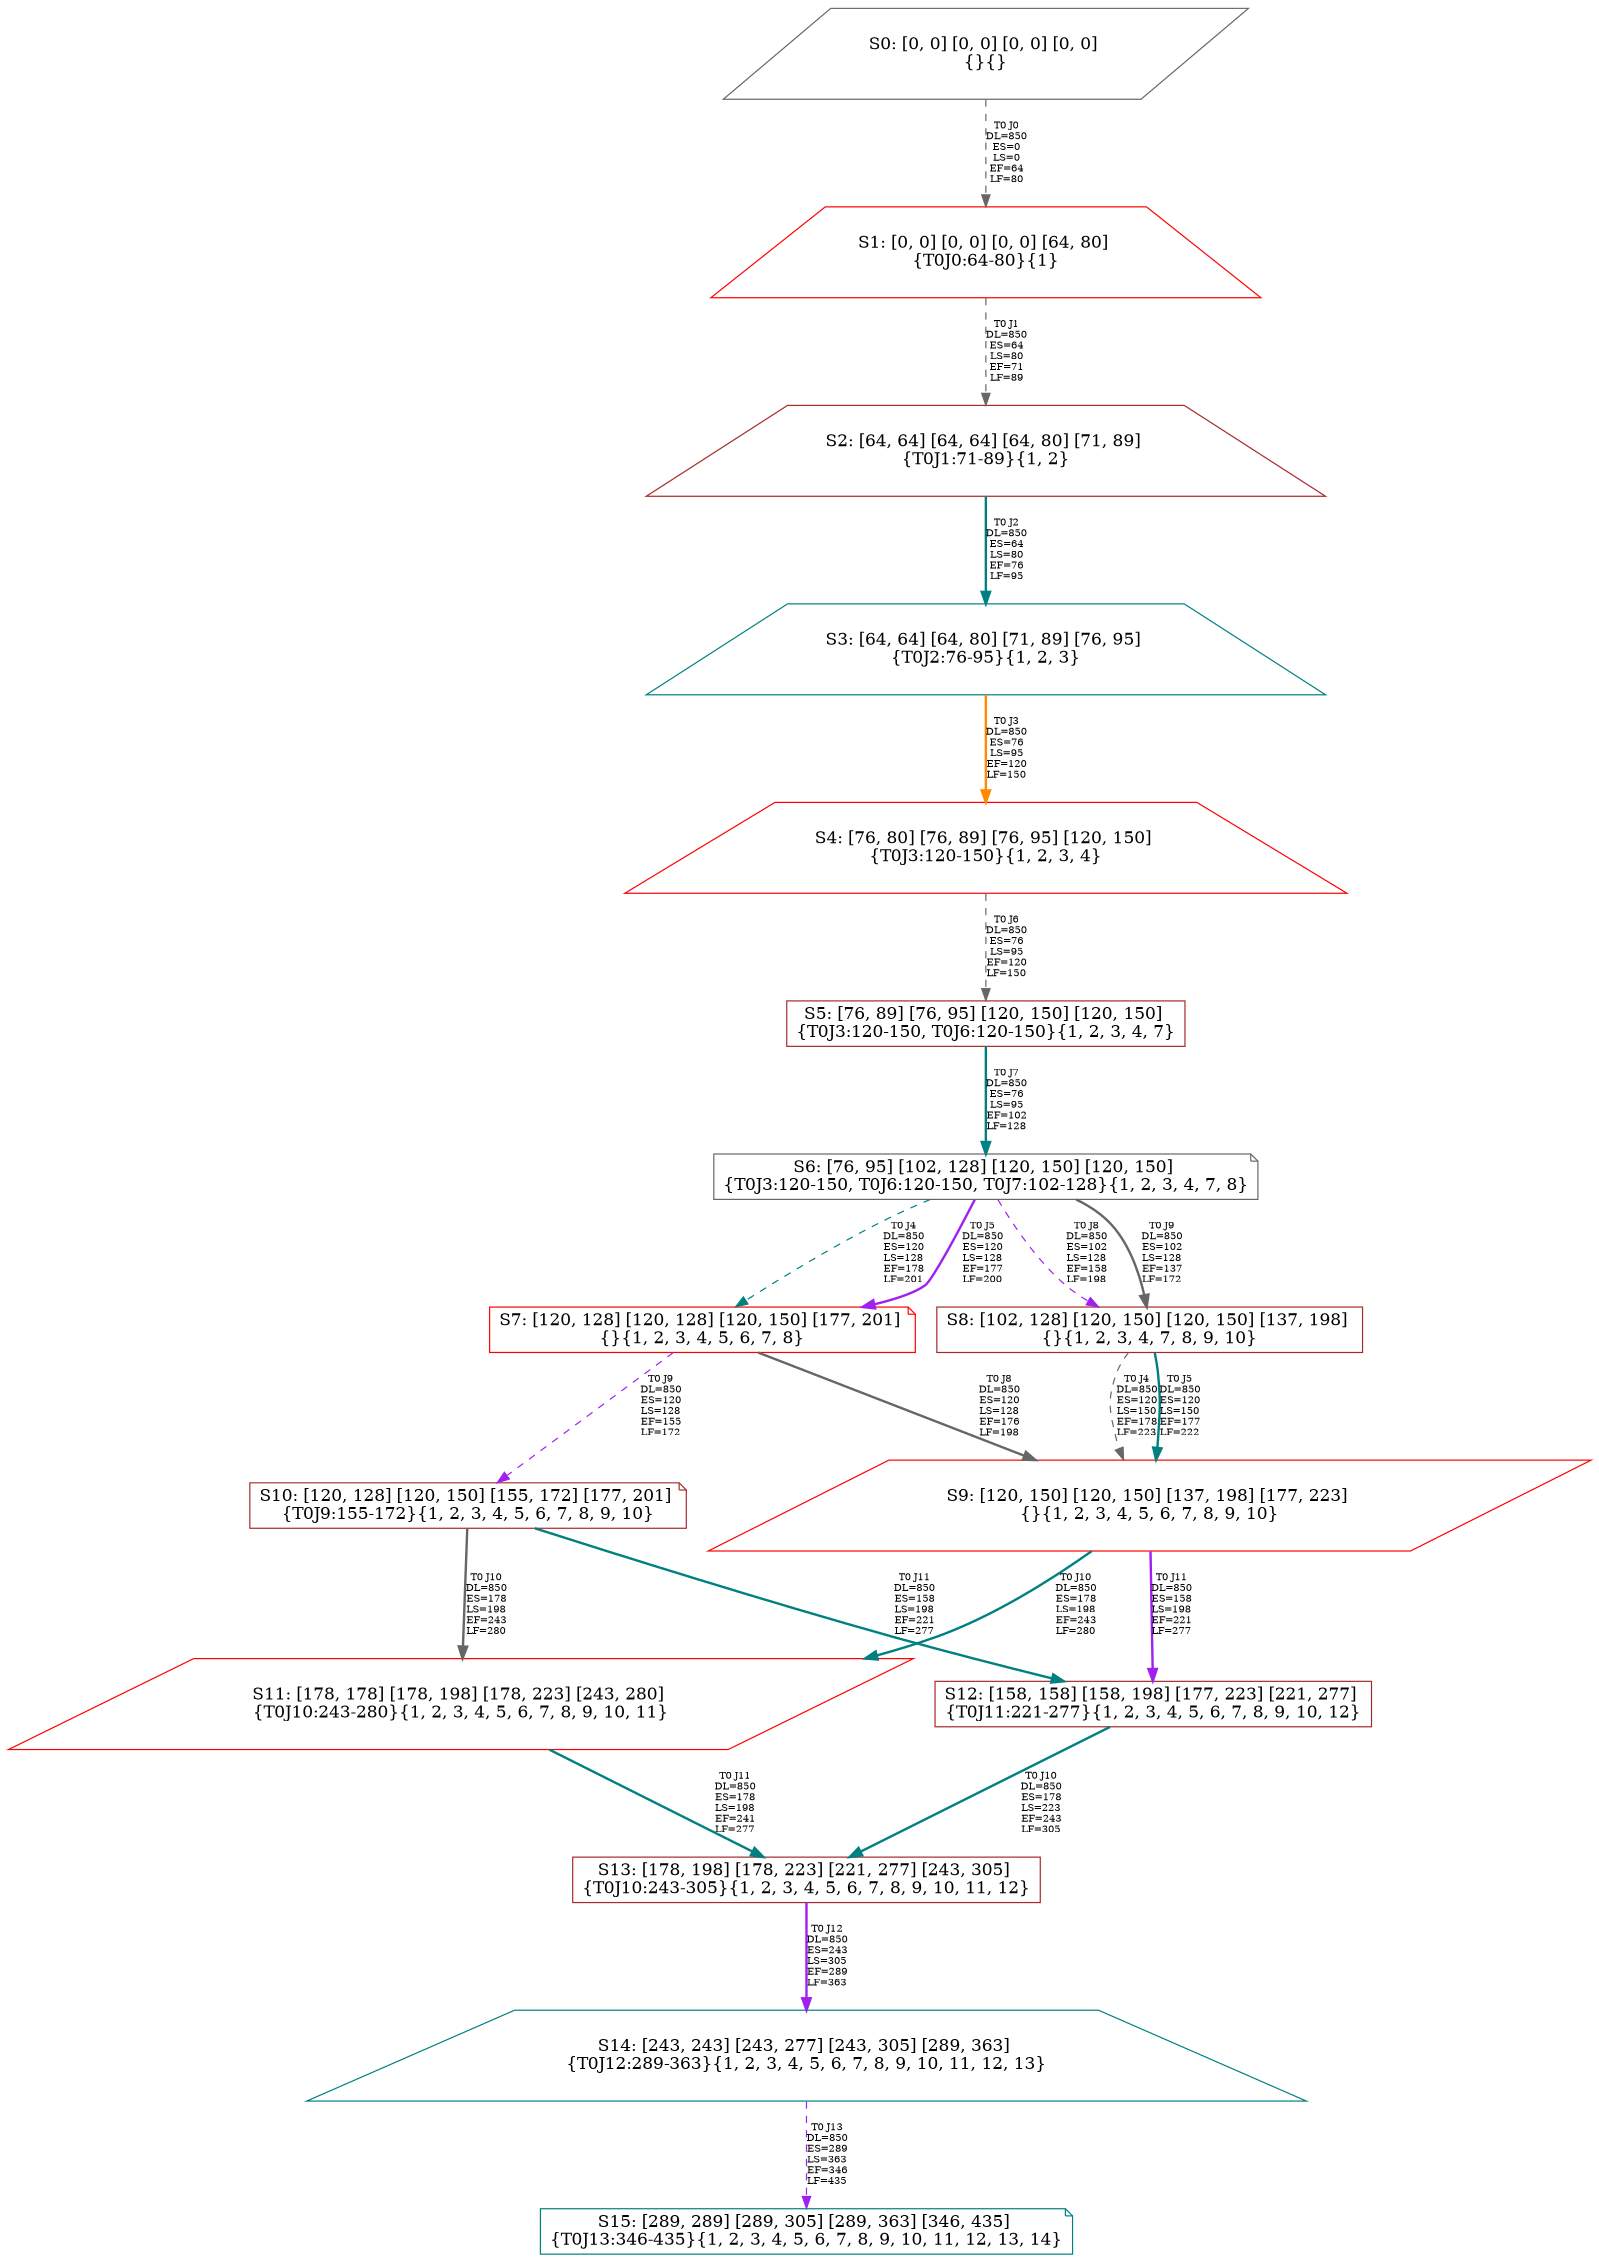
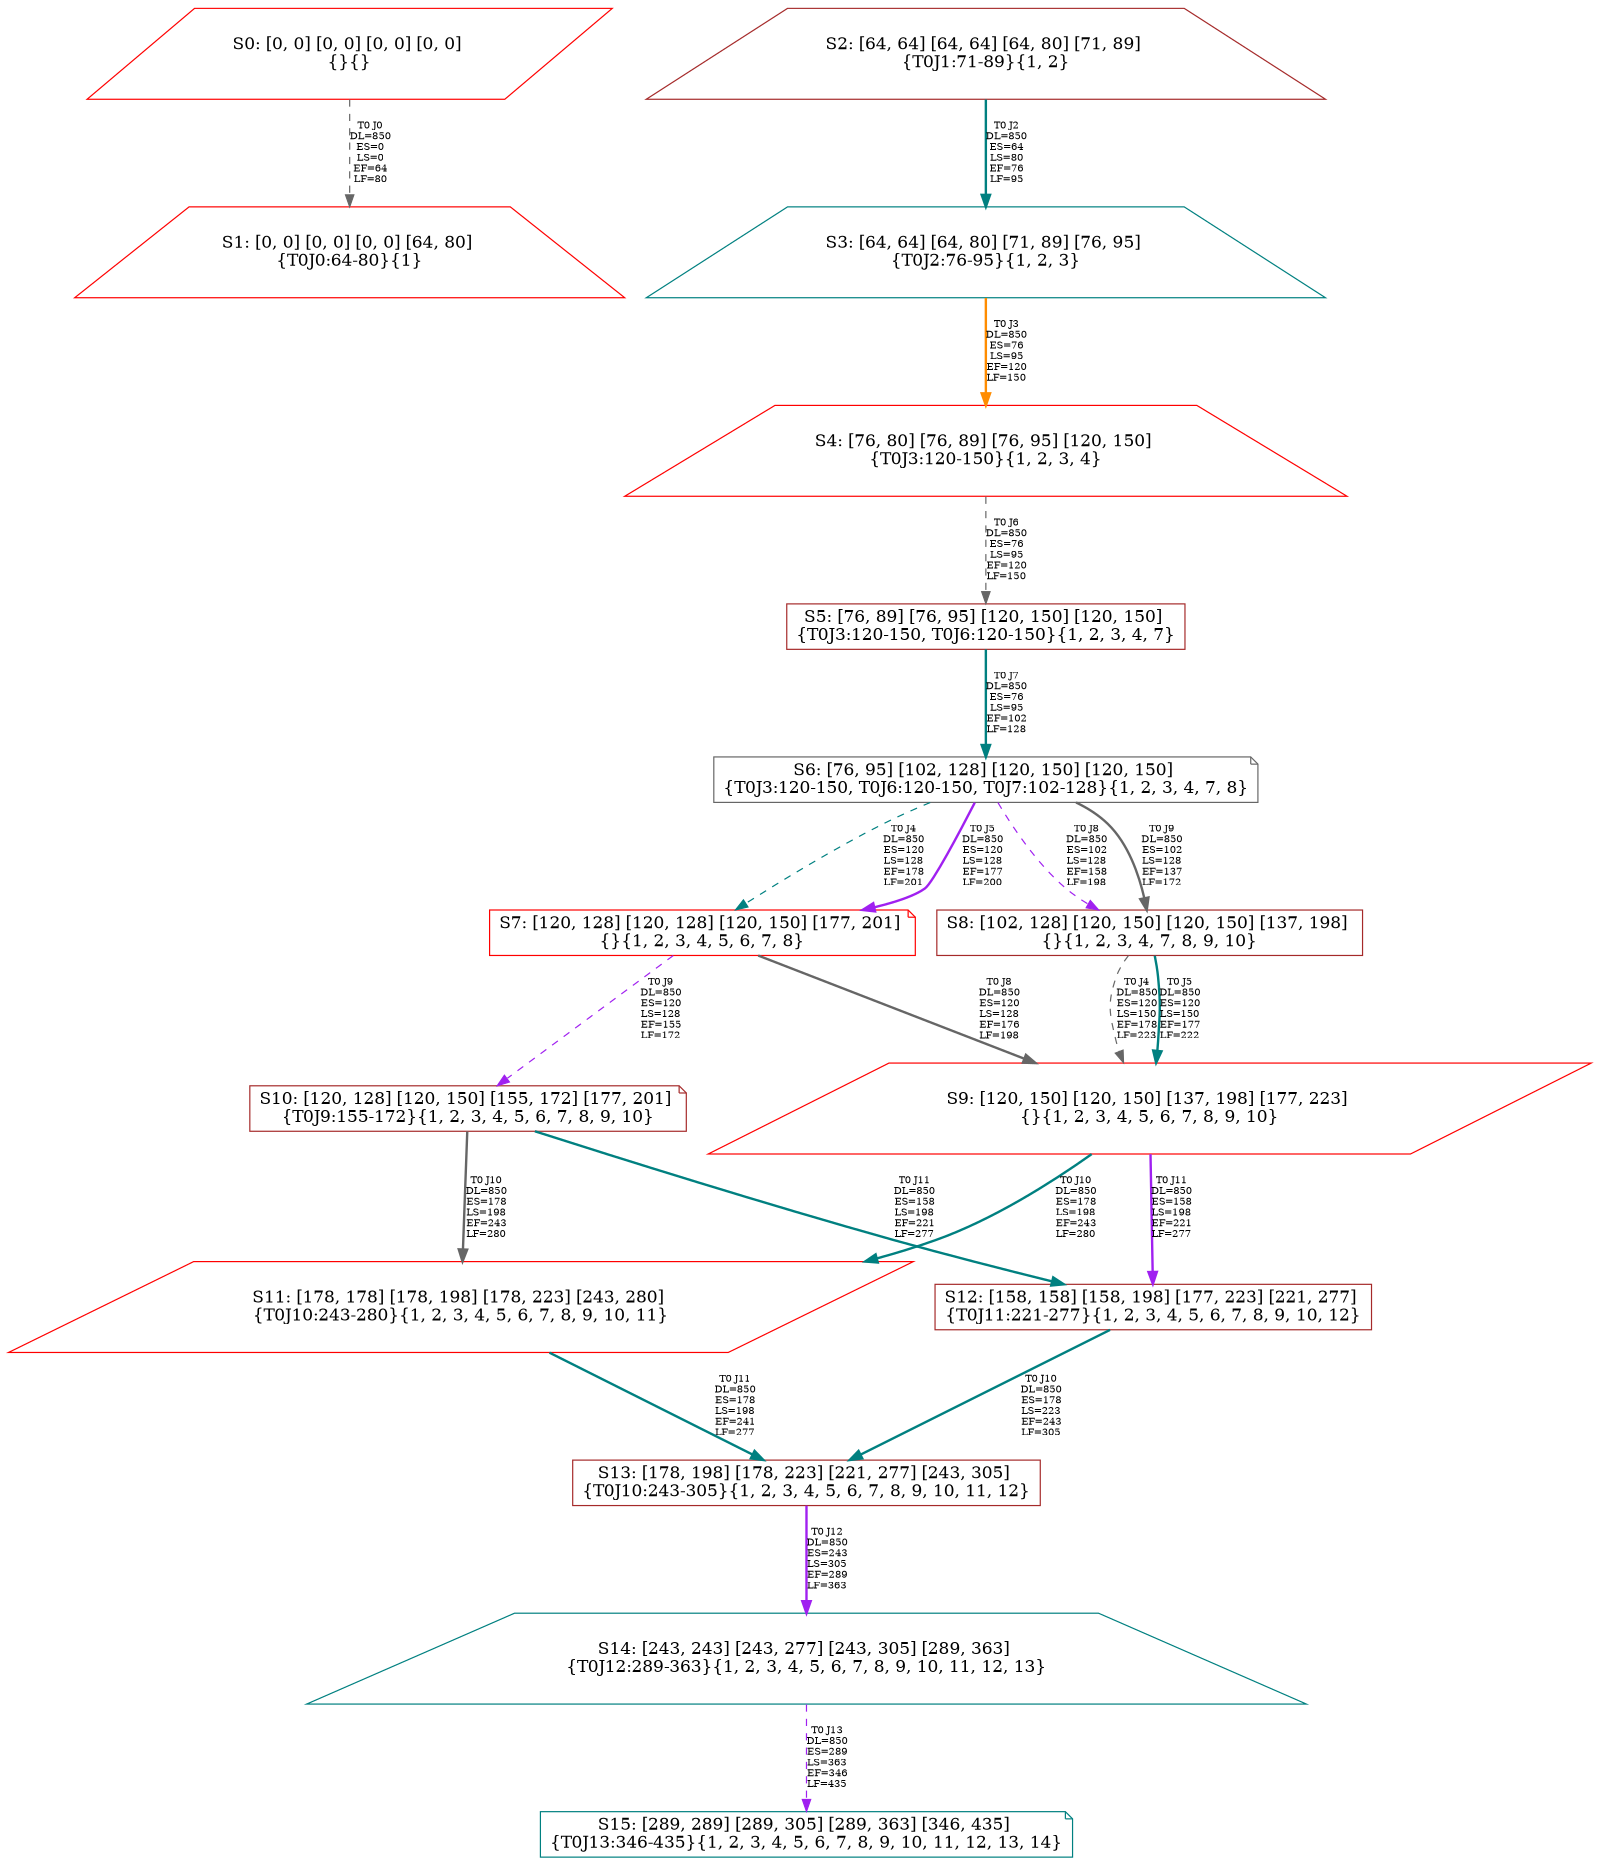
(986, 54) -> (350, 54)
(986, 346) -> none
